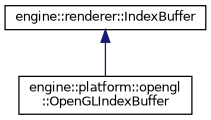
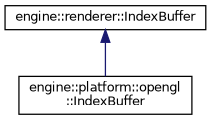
(105, 95) -> (105, 95)
